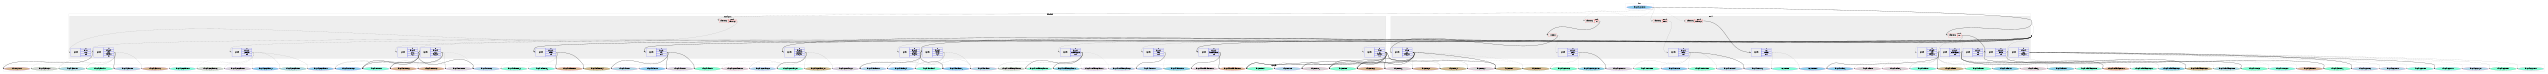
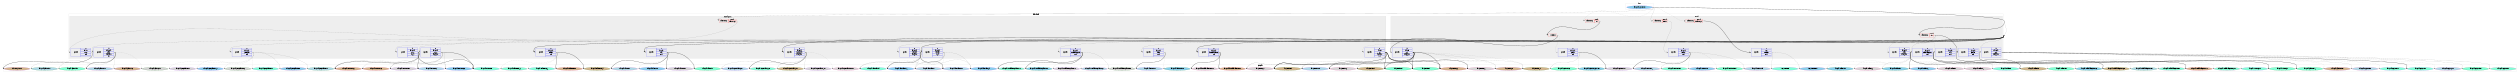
(2365, 69) -> none
